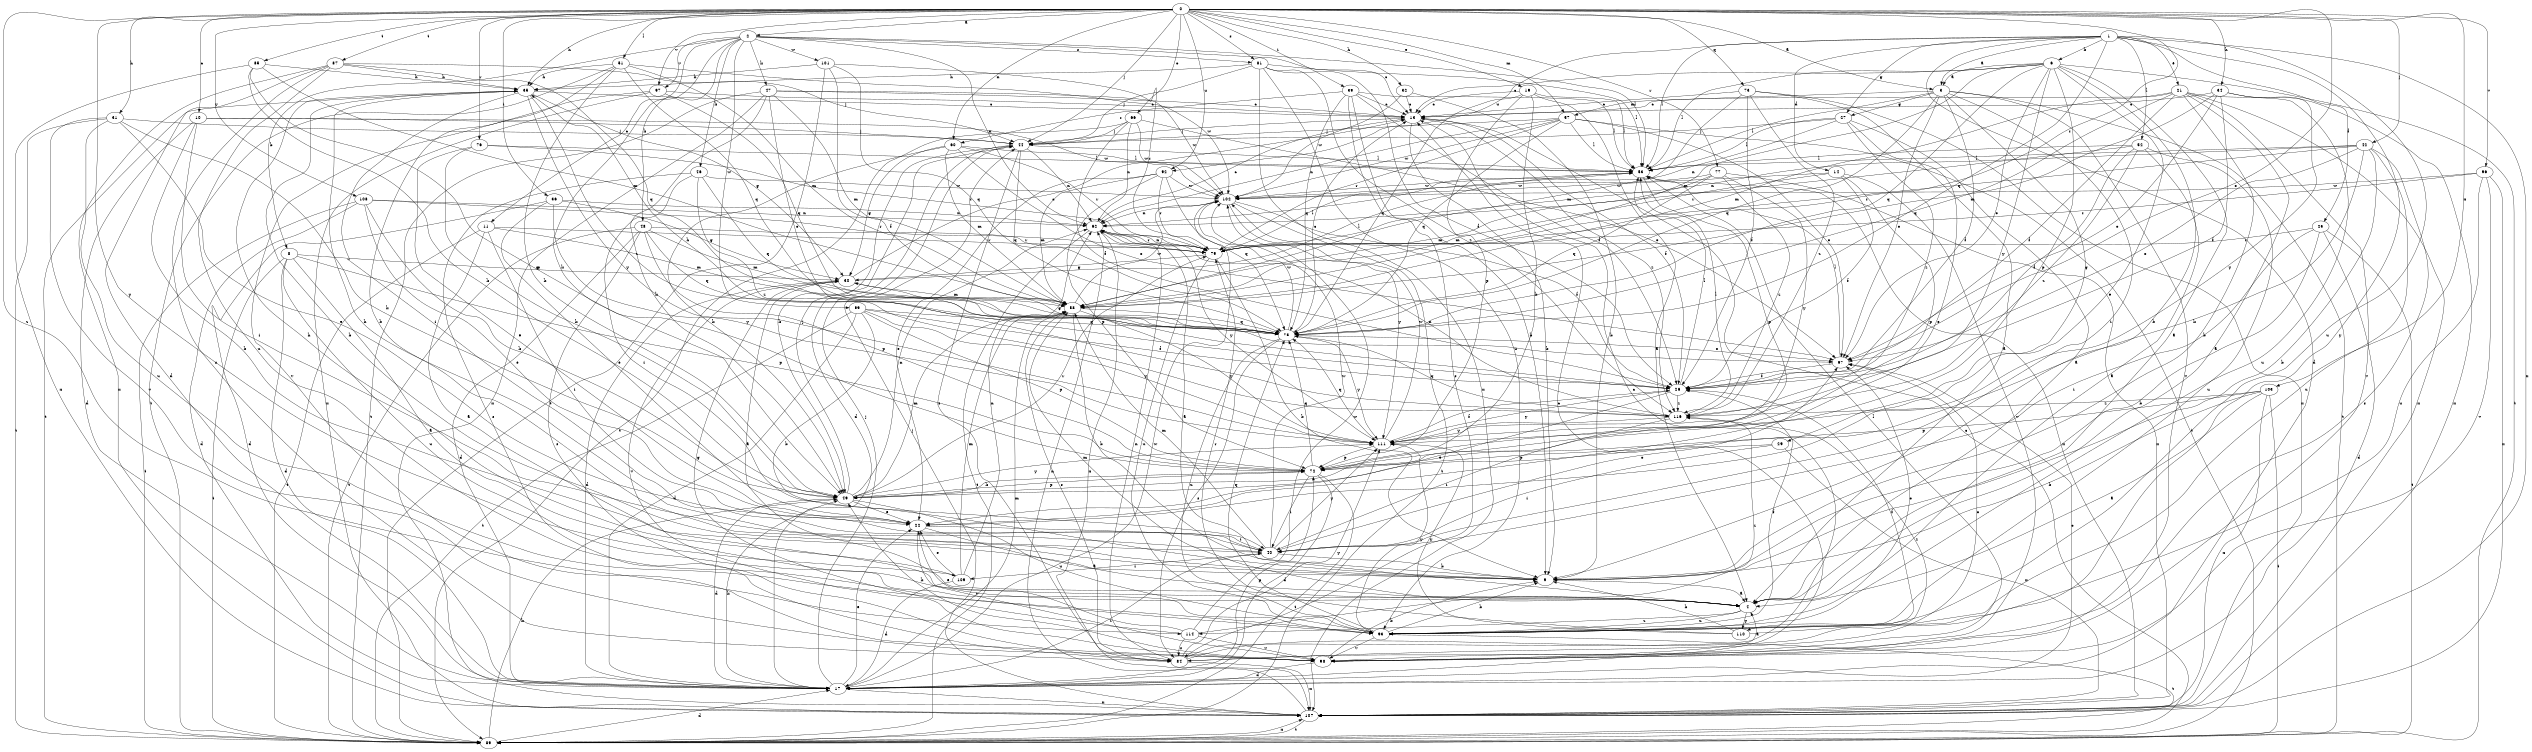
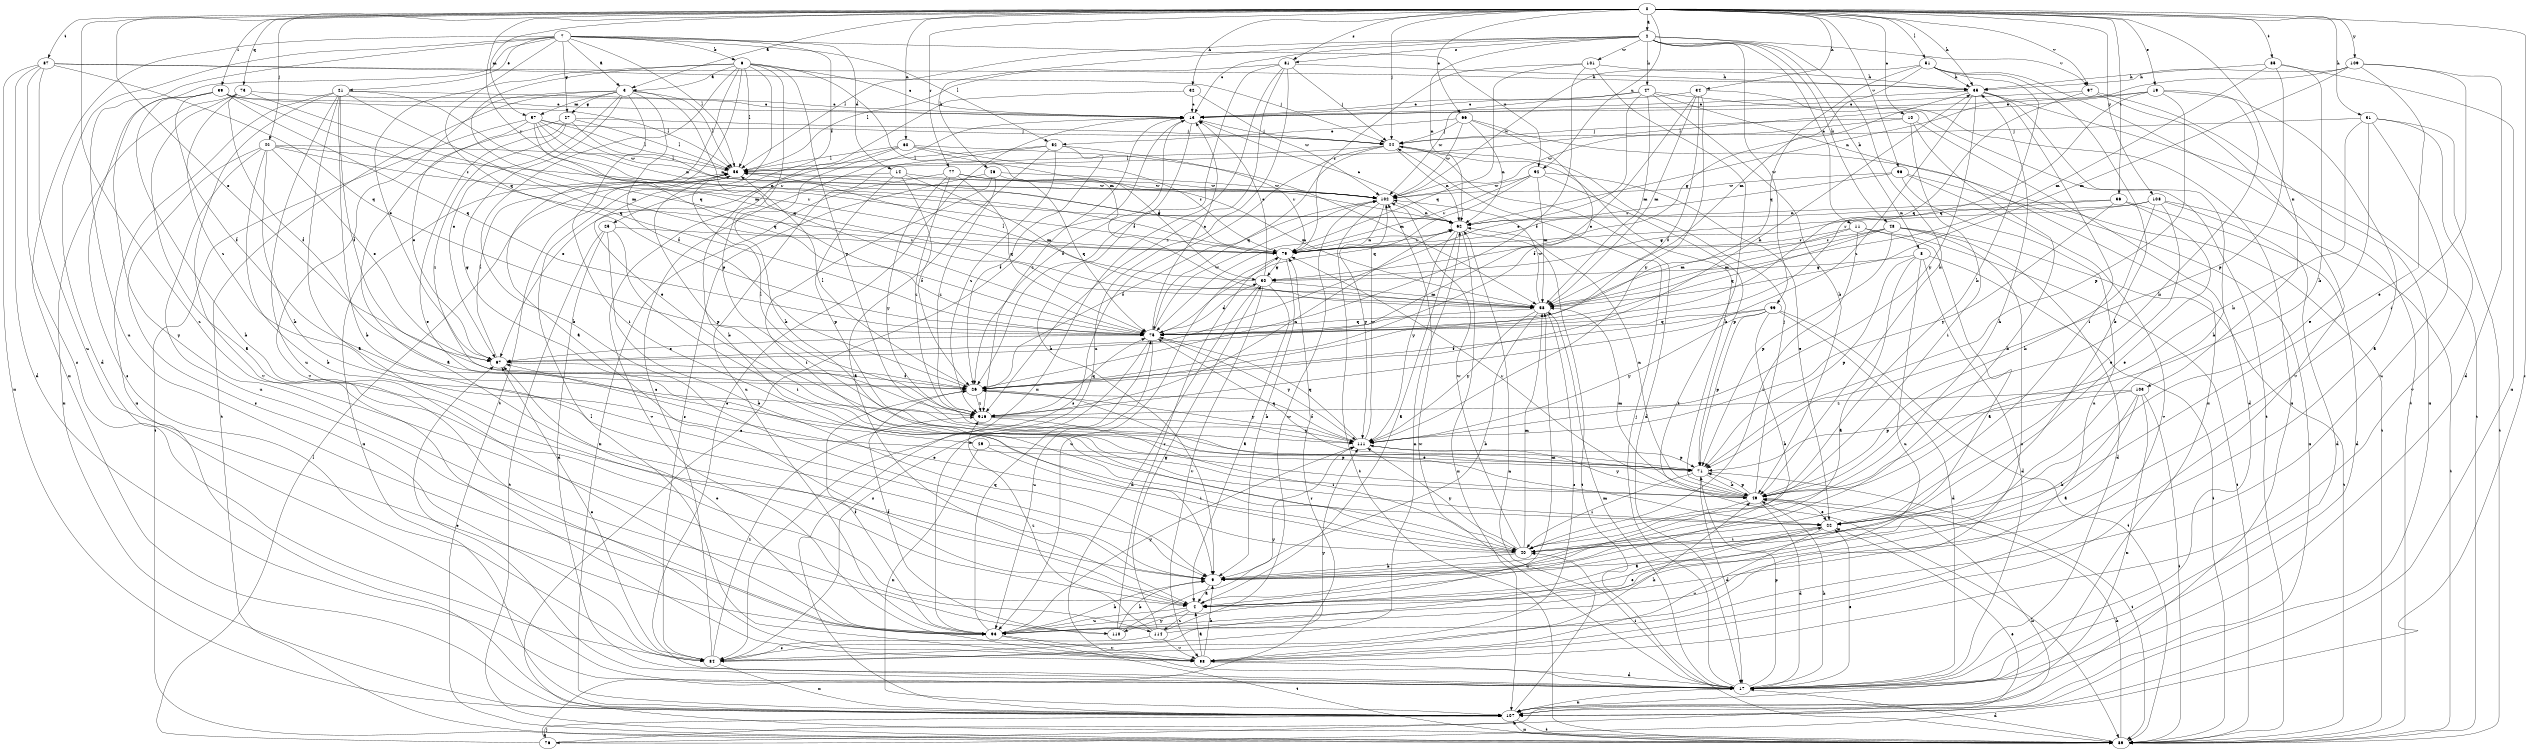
(2109, 36) -> (562, 36)
(1190, 105) -> (768, 221)
(1504, 197) -> (1281, 133)
(1060, 308) -> (1224, 308)
(1678, 417) -> (982, 417)
(1313, 471) -> (1700, 471)
(949, 500) -> (1020, 718)
(1118, 566) -> (2158, 462)
